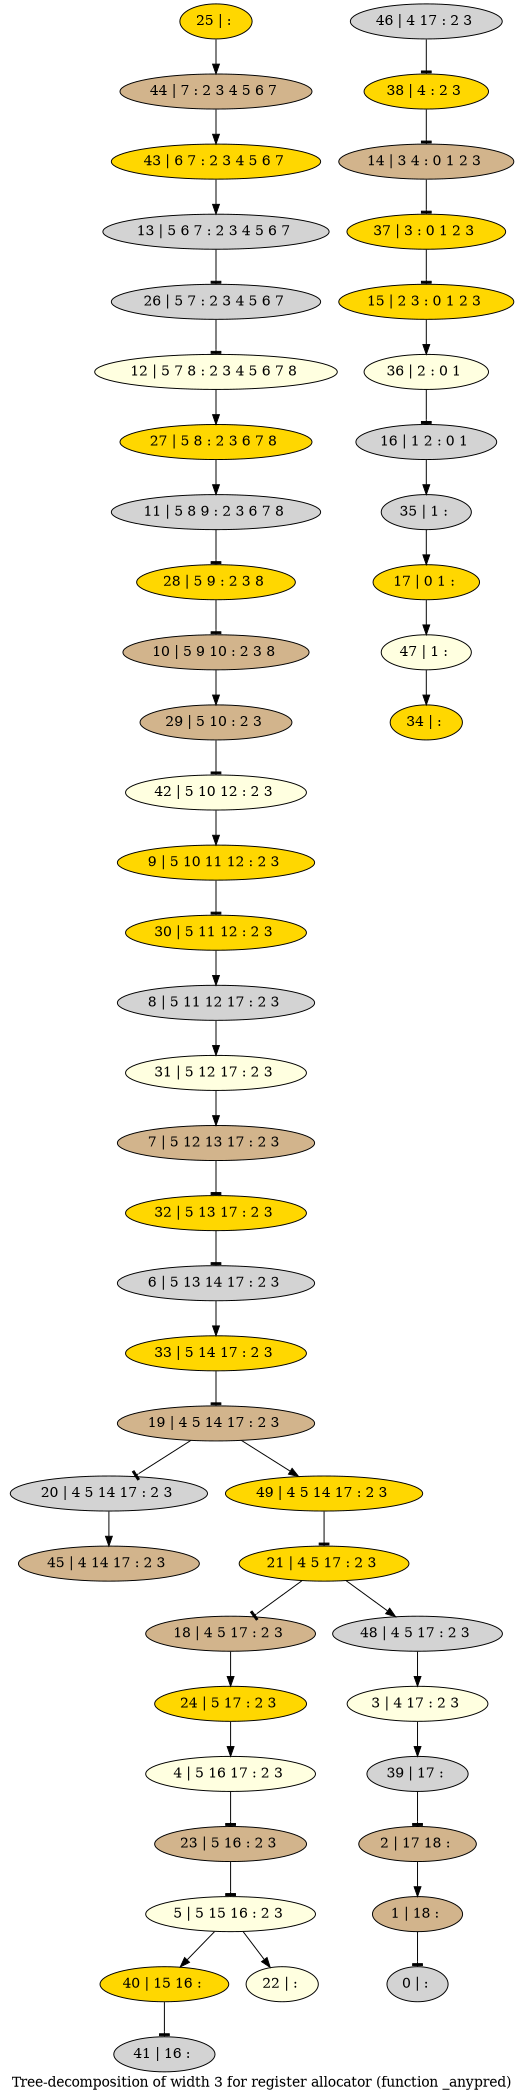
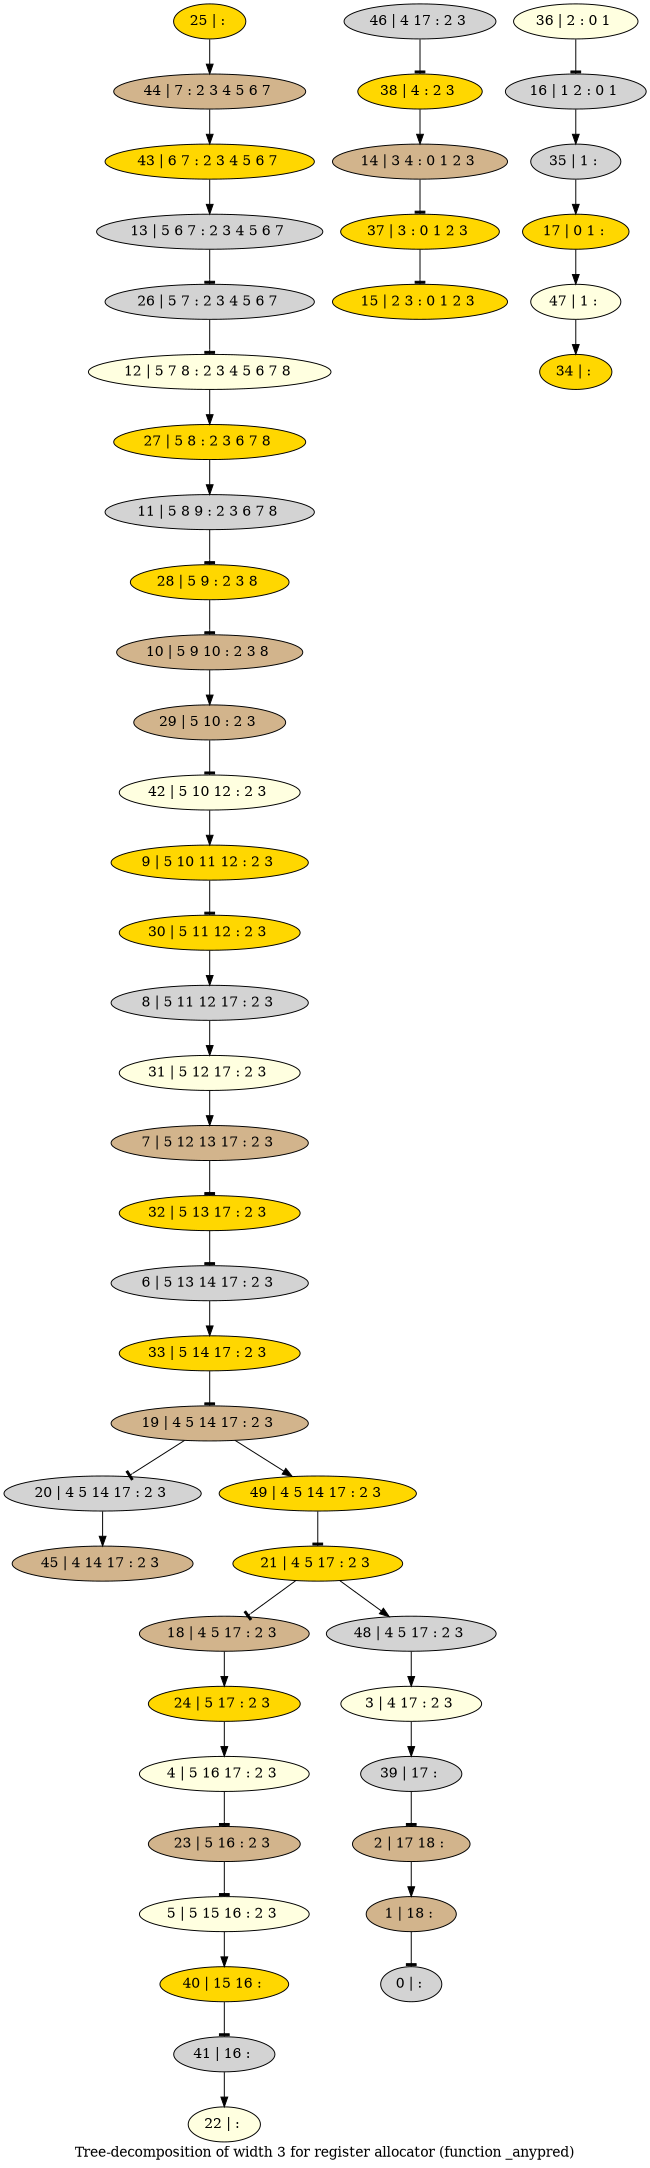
(426, 124) -> (420, 122)
(426, 332) -> none
(254, 1945) -> (224, 2085)
